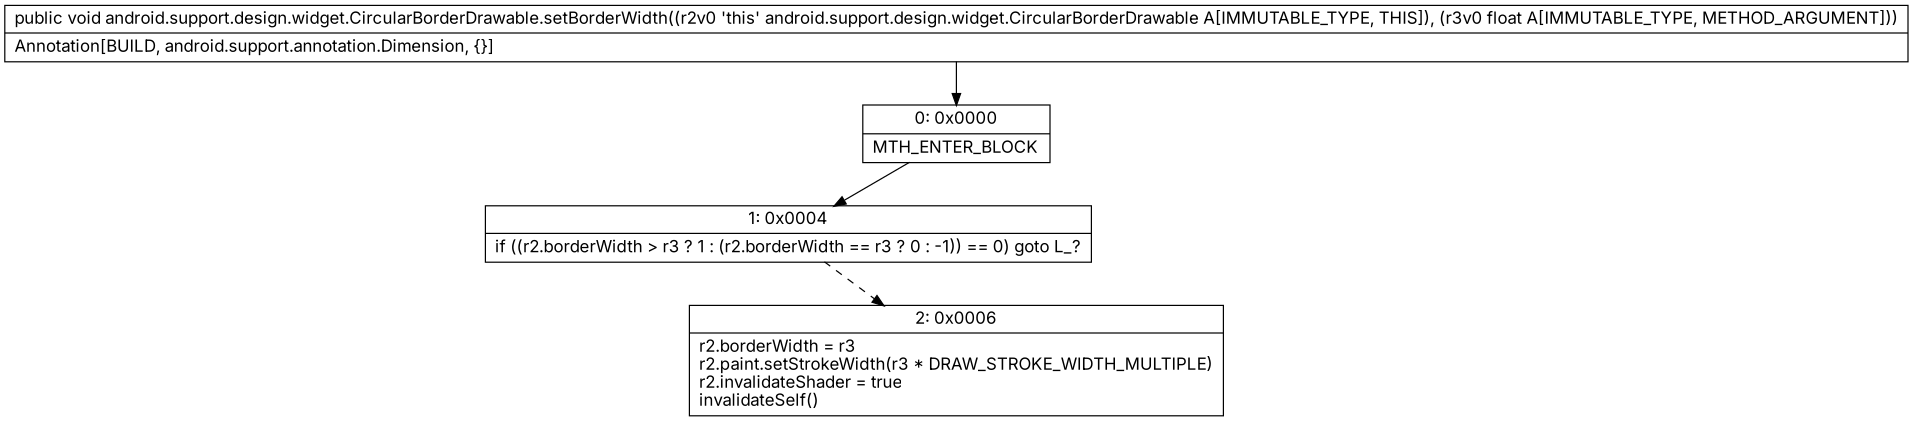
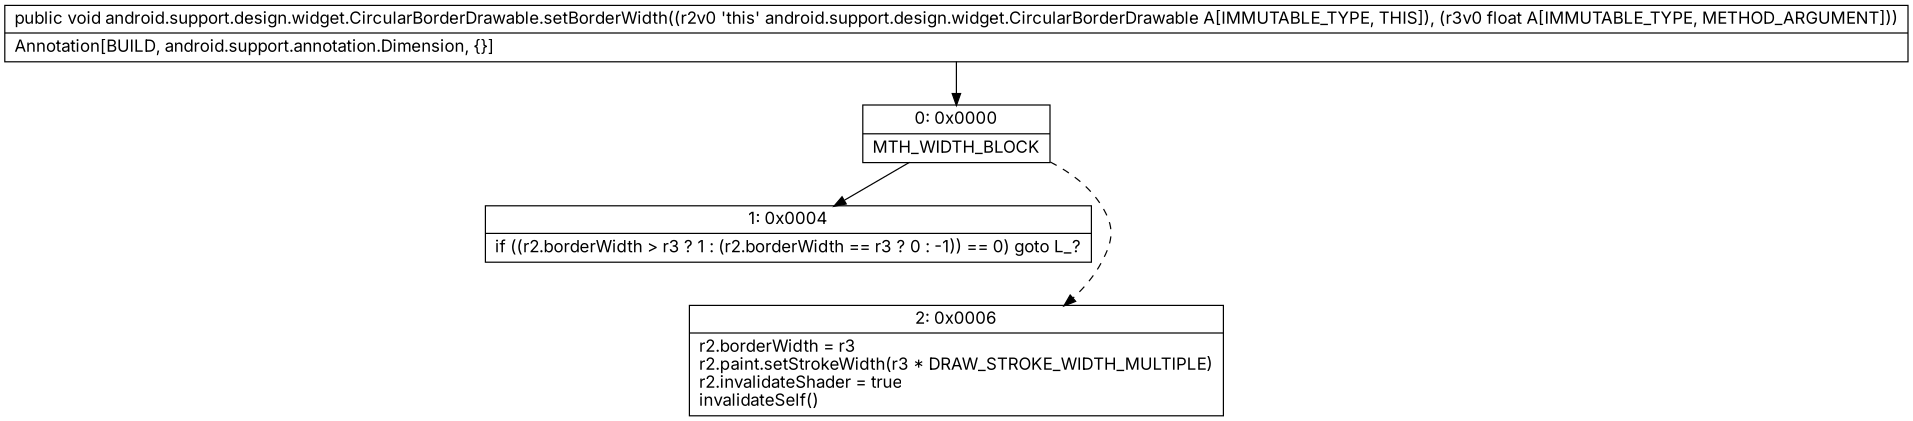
(956, 148) -> (956, 148)
(849, 280) -> (1109, 223)
